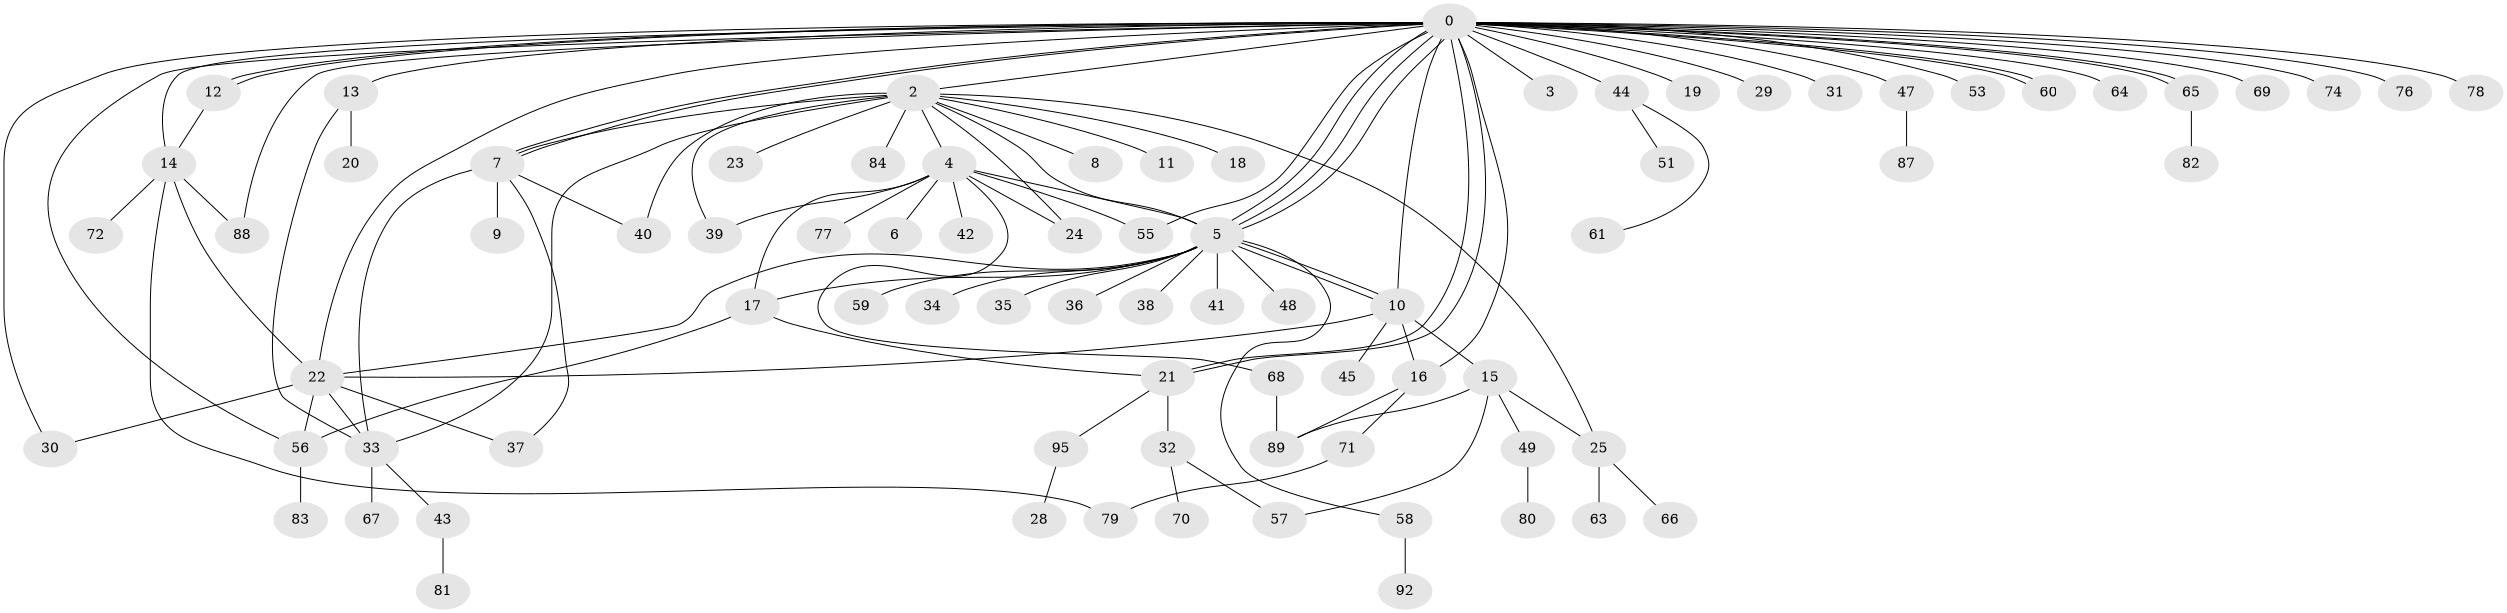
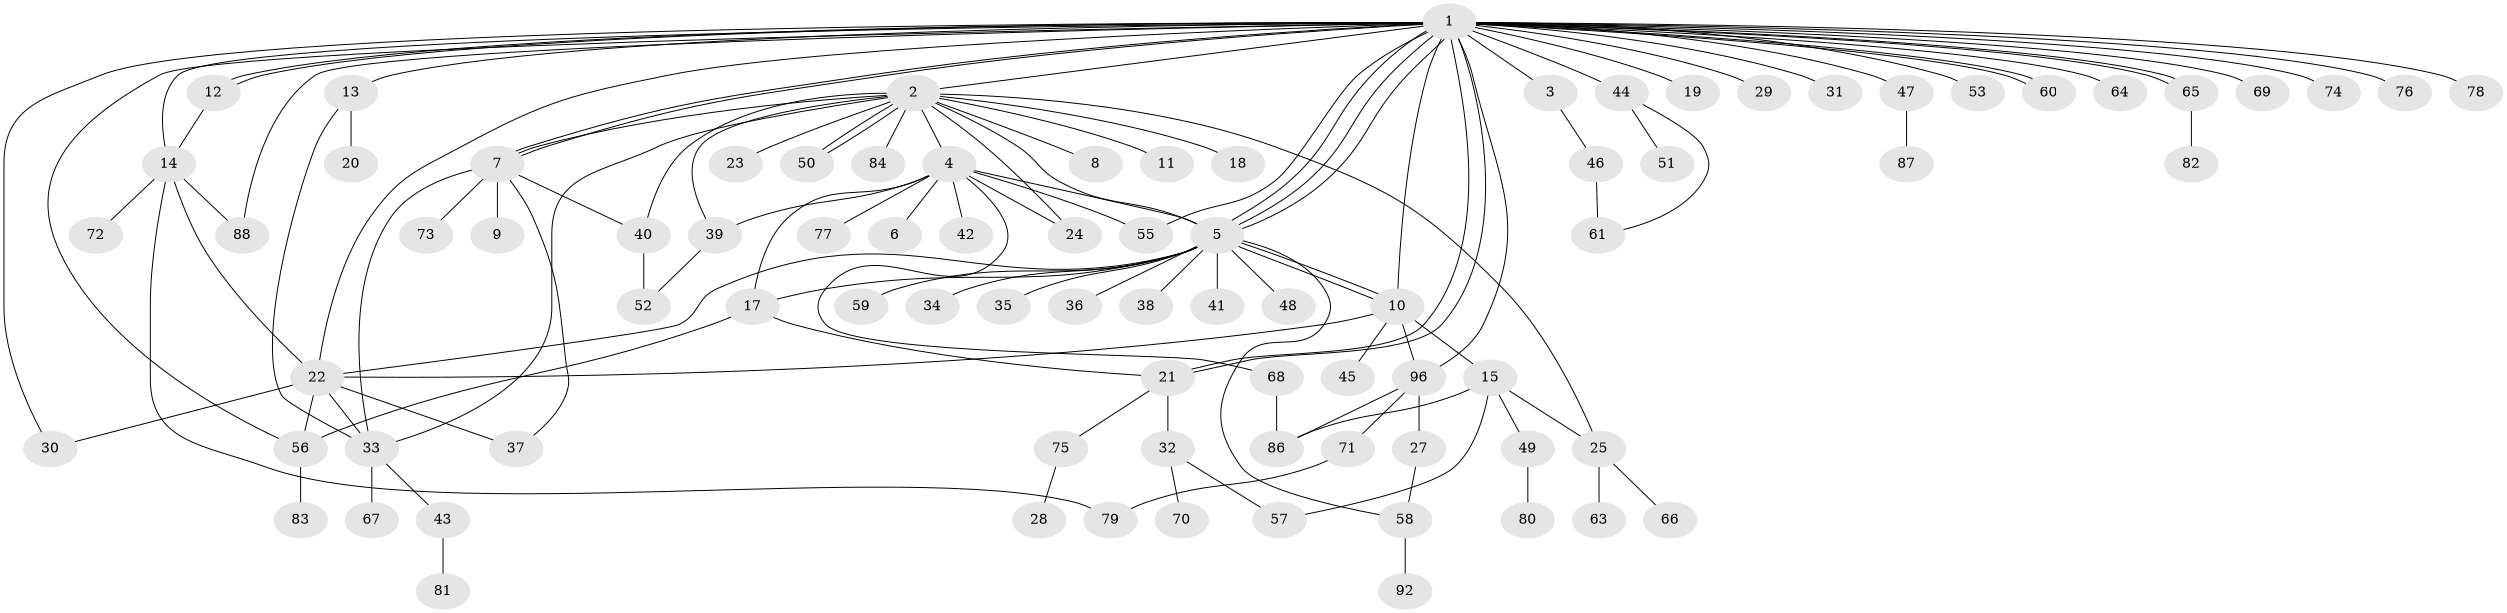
(1450, 22) -> (1450, 22)
none -> (807, 164)
none -> (1596, 164)
none -> (426, 235)
none -> (644, 307)
(1419, 378) -> (1419, 378)
(1061, 449) -> (1061, 449)
(1277, 449) -> (1277, 449)
none -> (1419, 449)
